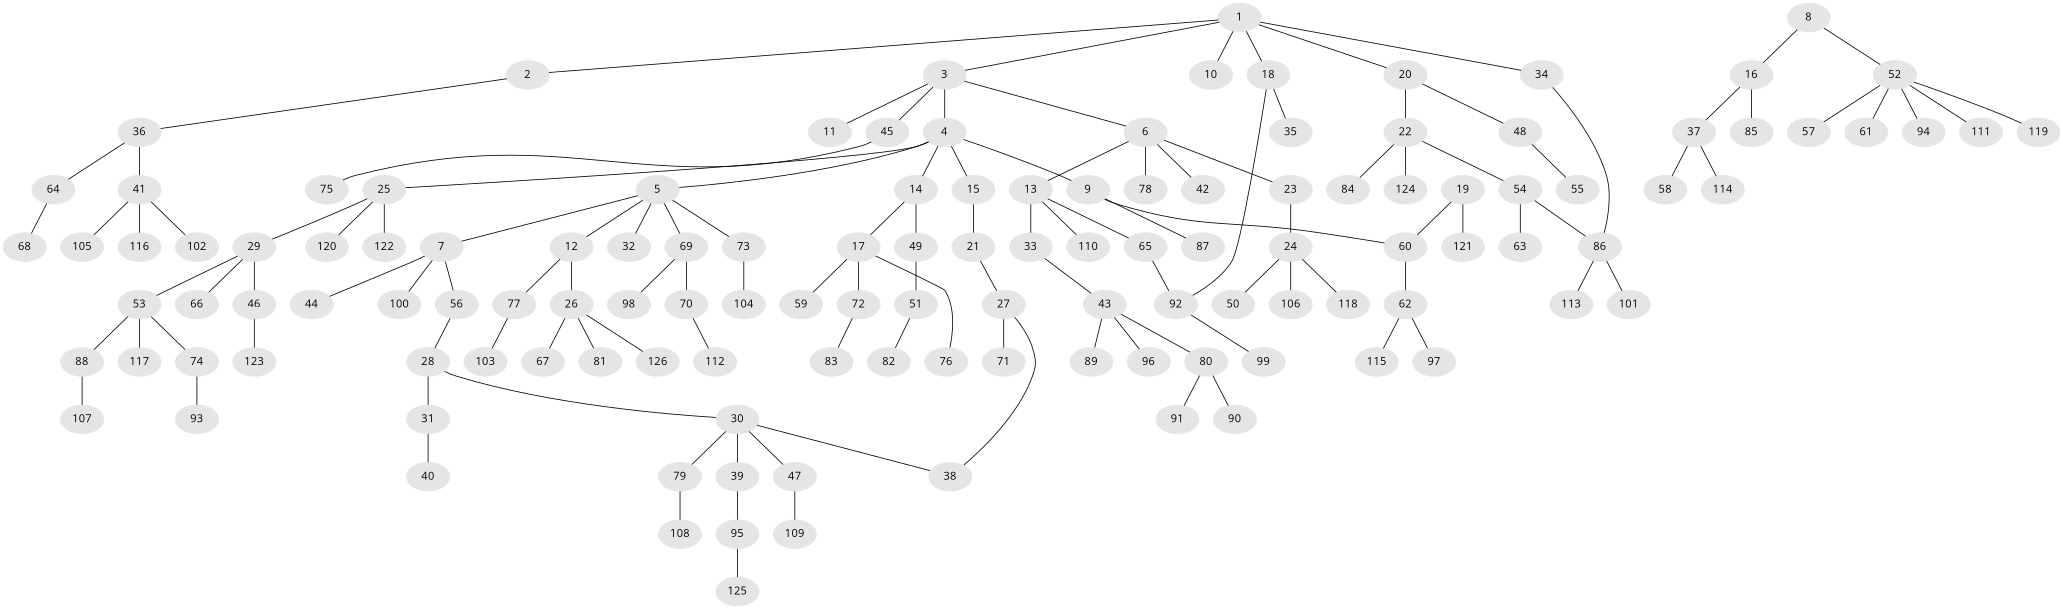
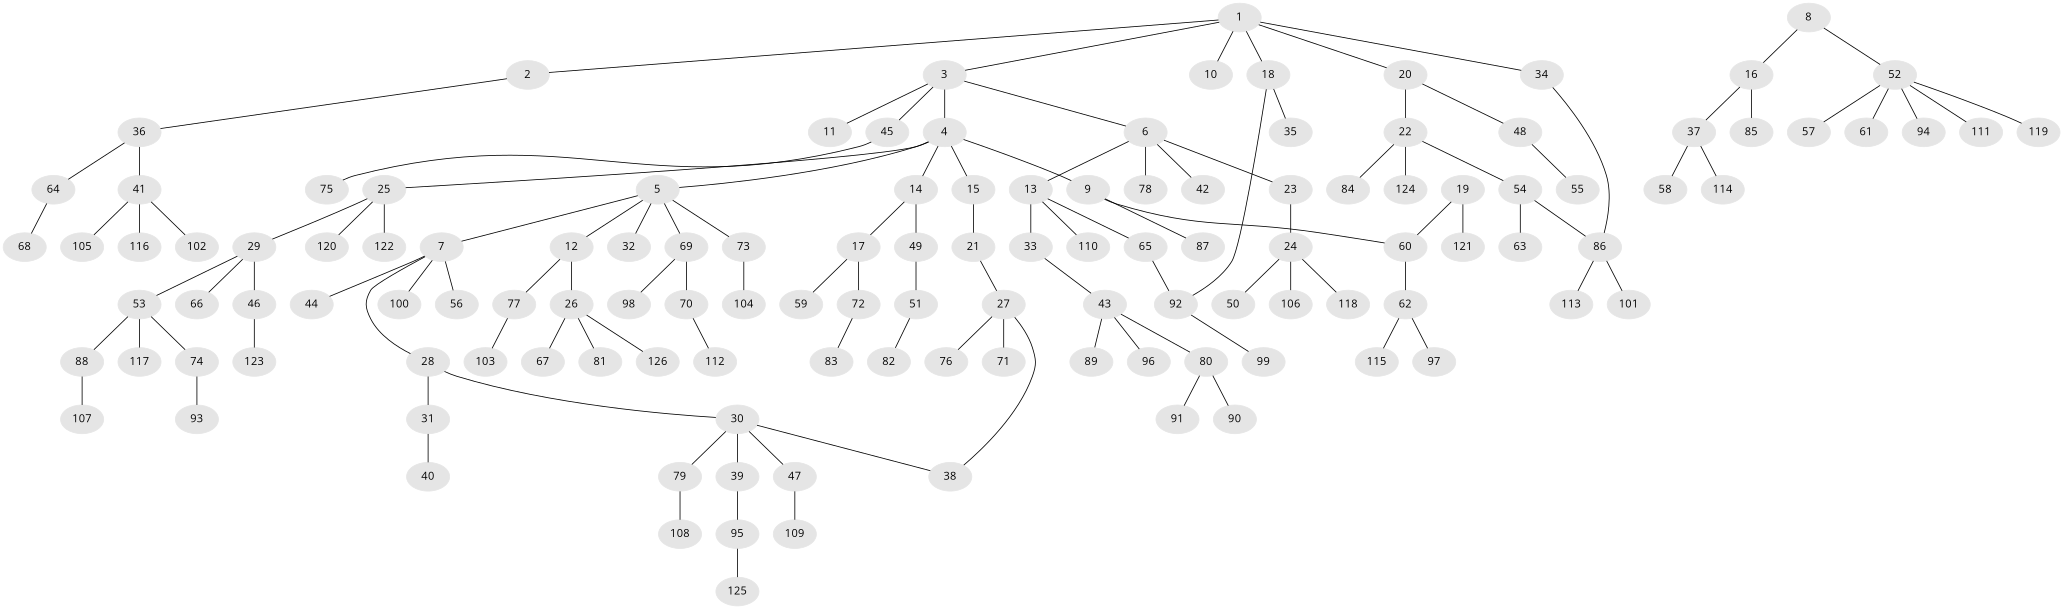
(937, 286) -> (975, 333)
(442, 333) -> (367, 299)
